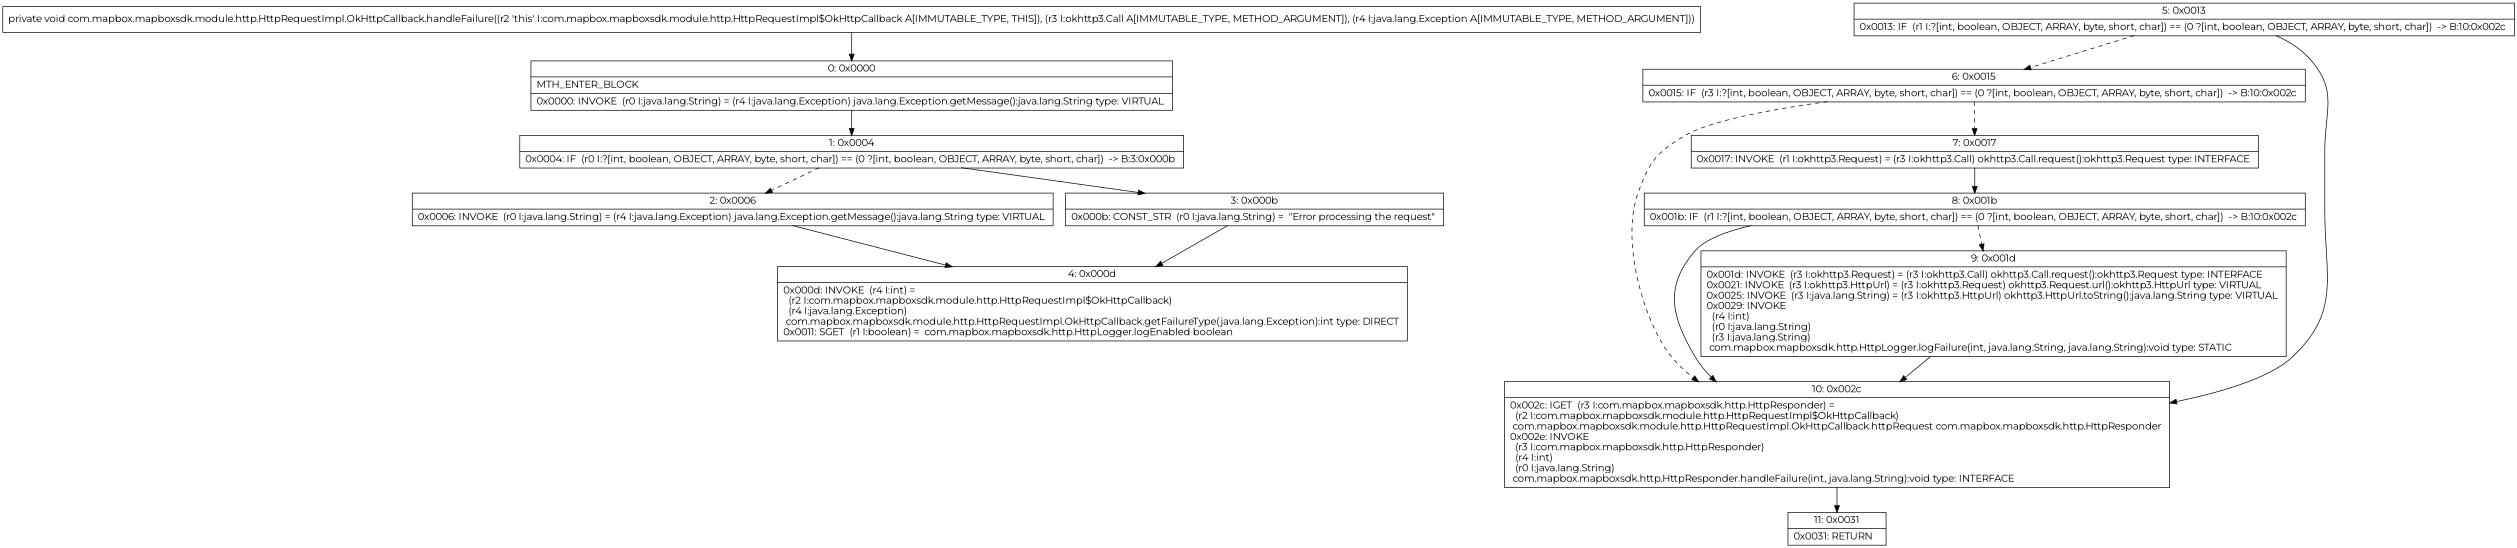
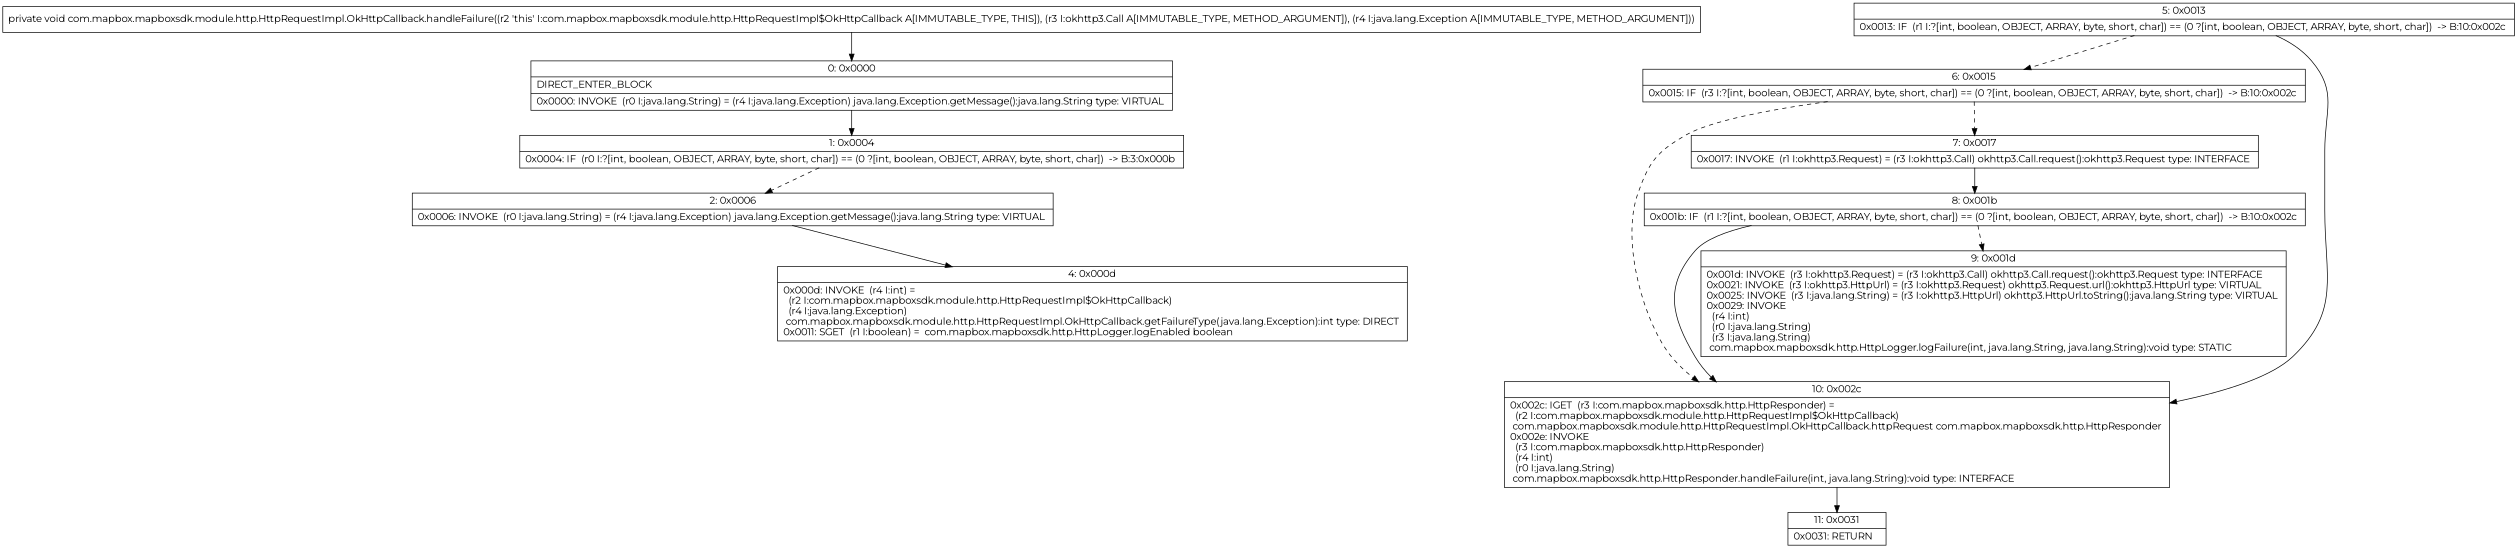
(588, 85) -> (594, 85)
(1255, 209) -> none
(1918, 367) -> none
